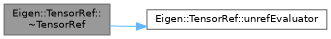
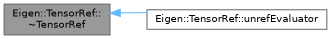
(123, 26) -> (134, 13)
